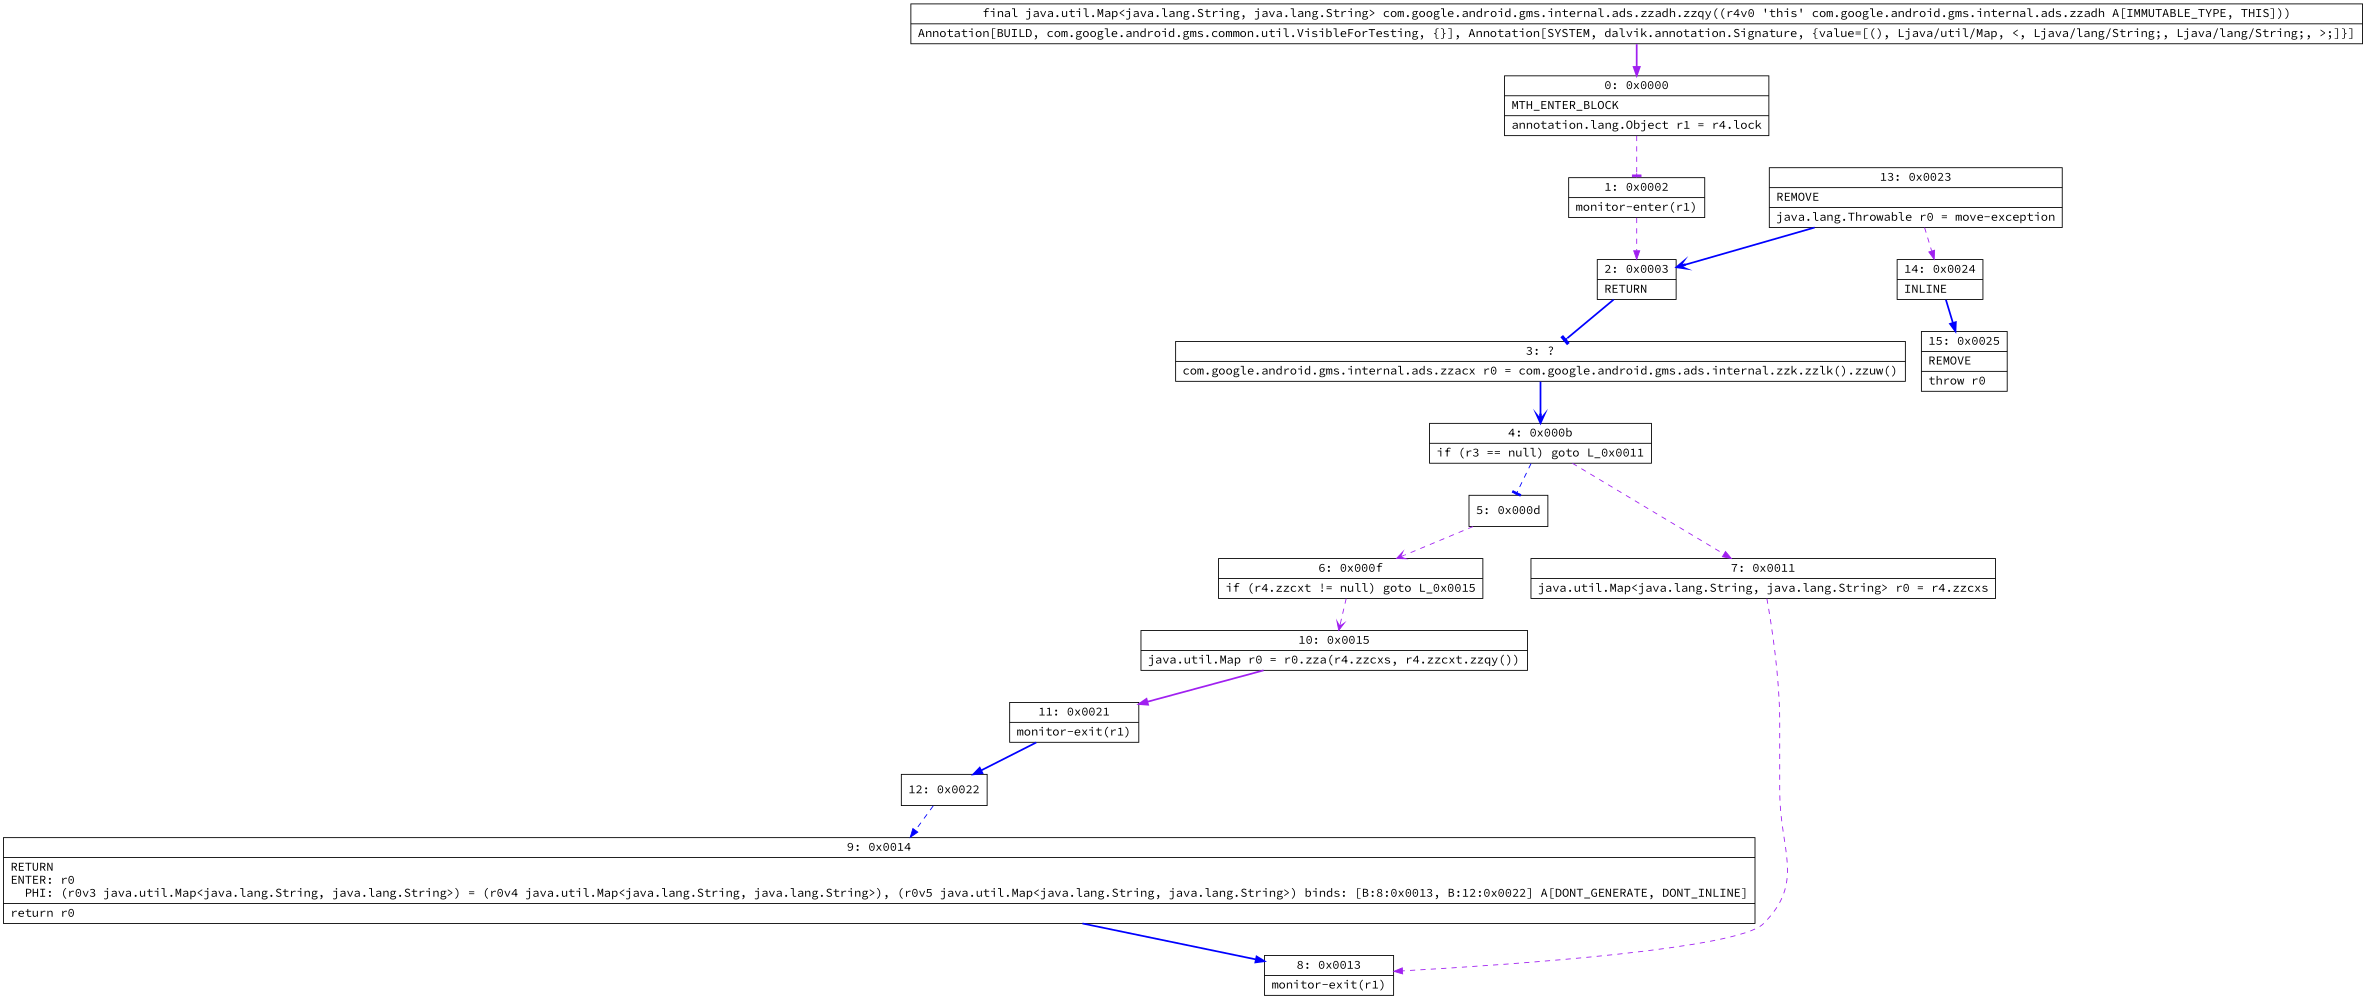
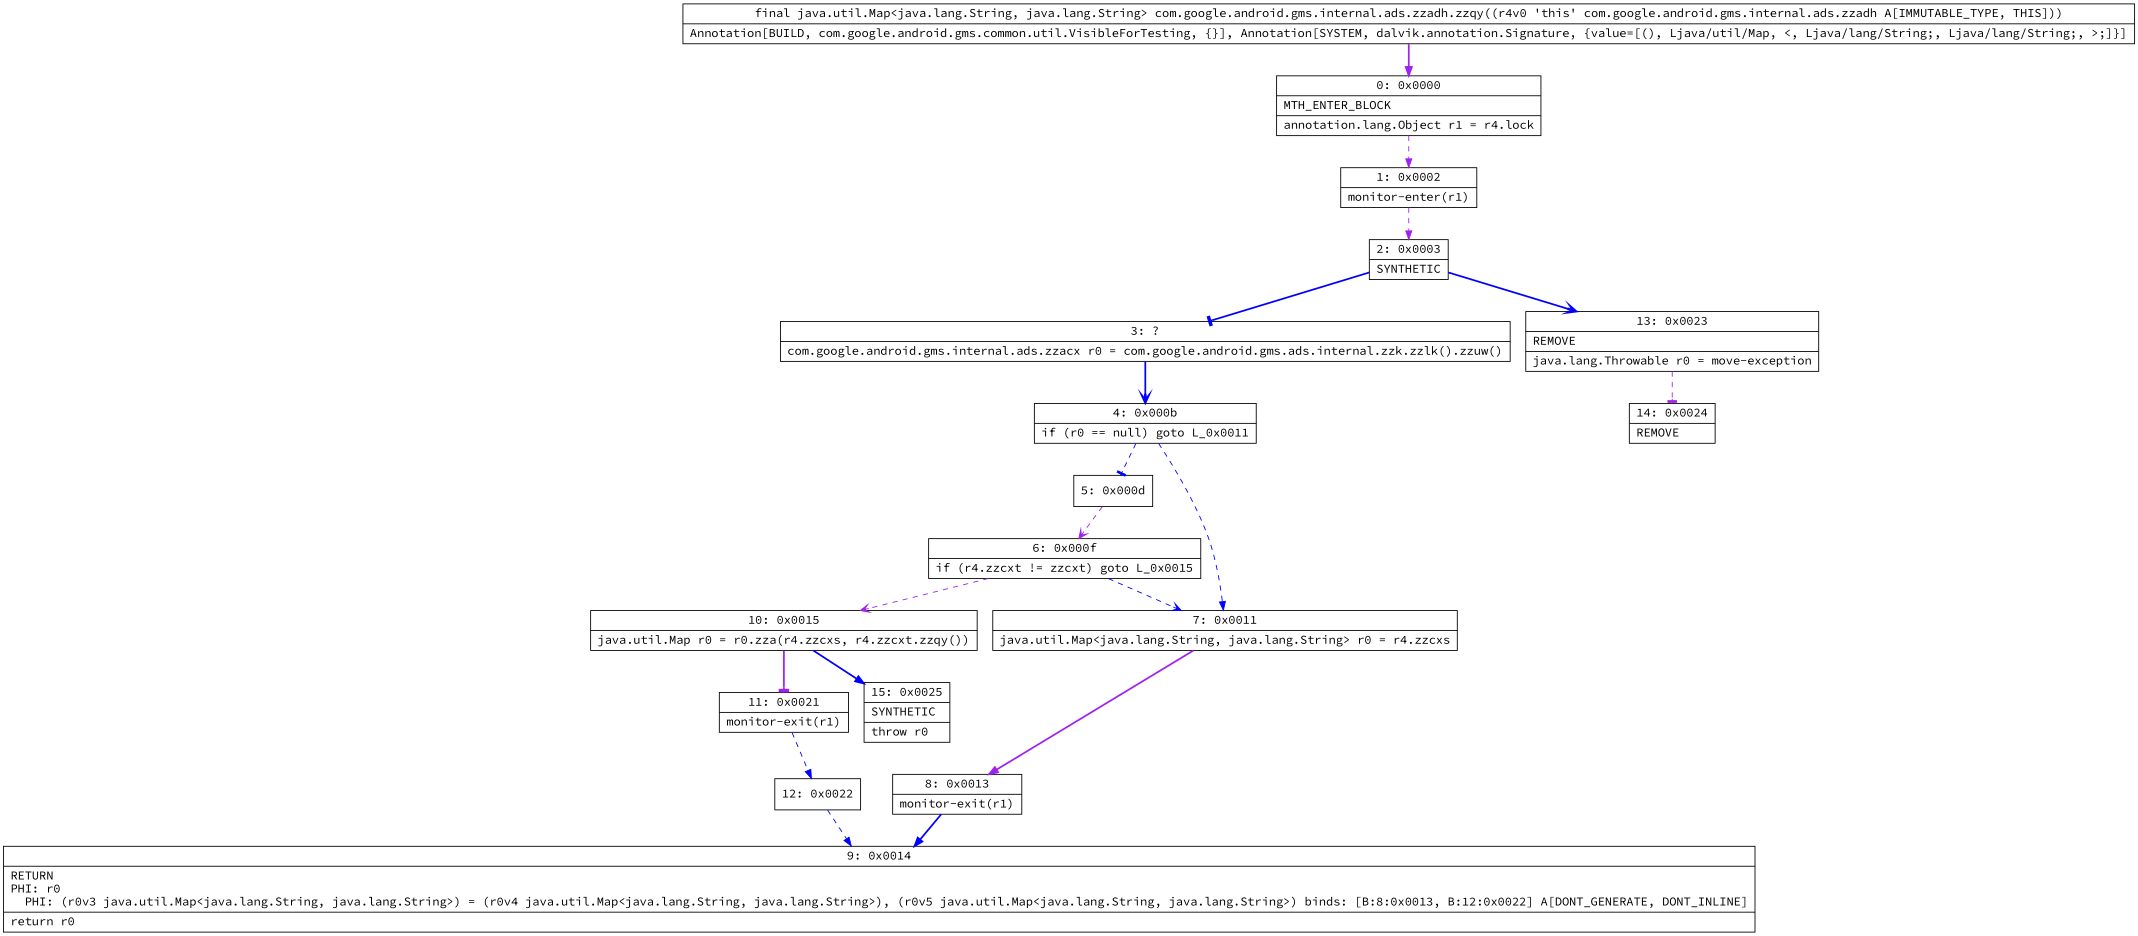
(1637, 155) -> (1409, 147)
(1928, 239) -> (1672, 385)
(1750, 246) -> (1508, 291)
(1626, 289) -> (1409, 269)
(1926, 289) -> (1658, 433)
(1949, 311) -> (835, 665)
(1950, 361) -> (904, 712)
(1540, 453) -> (1145, 433)
(1648, 509) -> (1201, 519)
(1351, 588) -> (1065, 568)
none -> (1141, 593)
(1205, 686) -> (784, 669)
(1009, 756) -> (800, 751)
(46, 880) -> (39, 889)
(1749, 931) -> (1095, 710)
(1169, 941) -> (931, 827)
